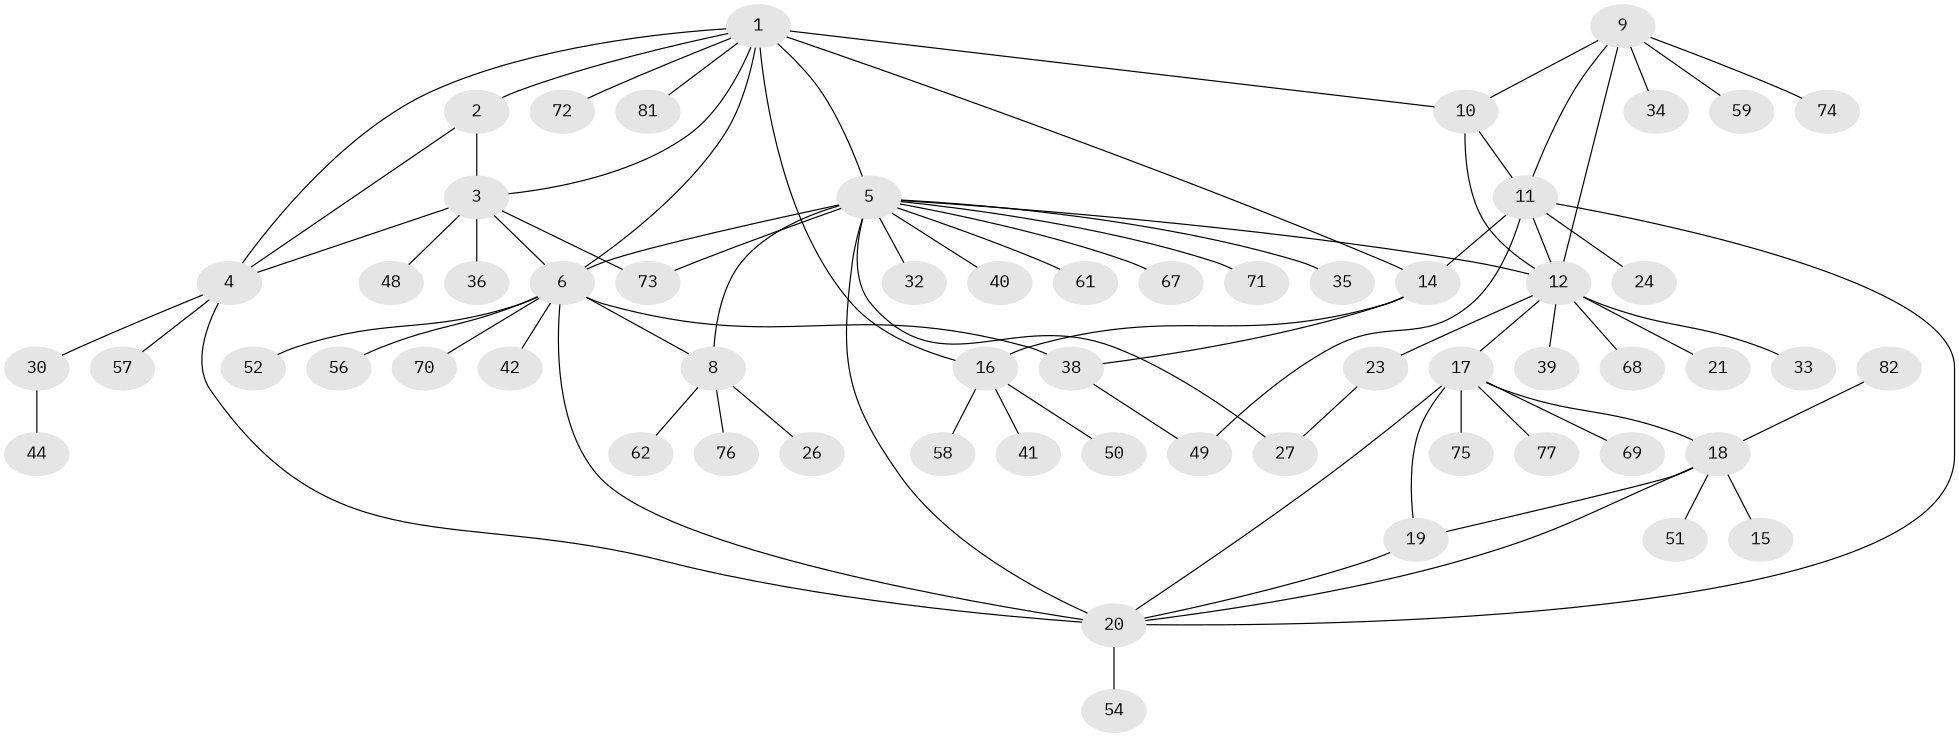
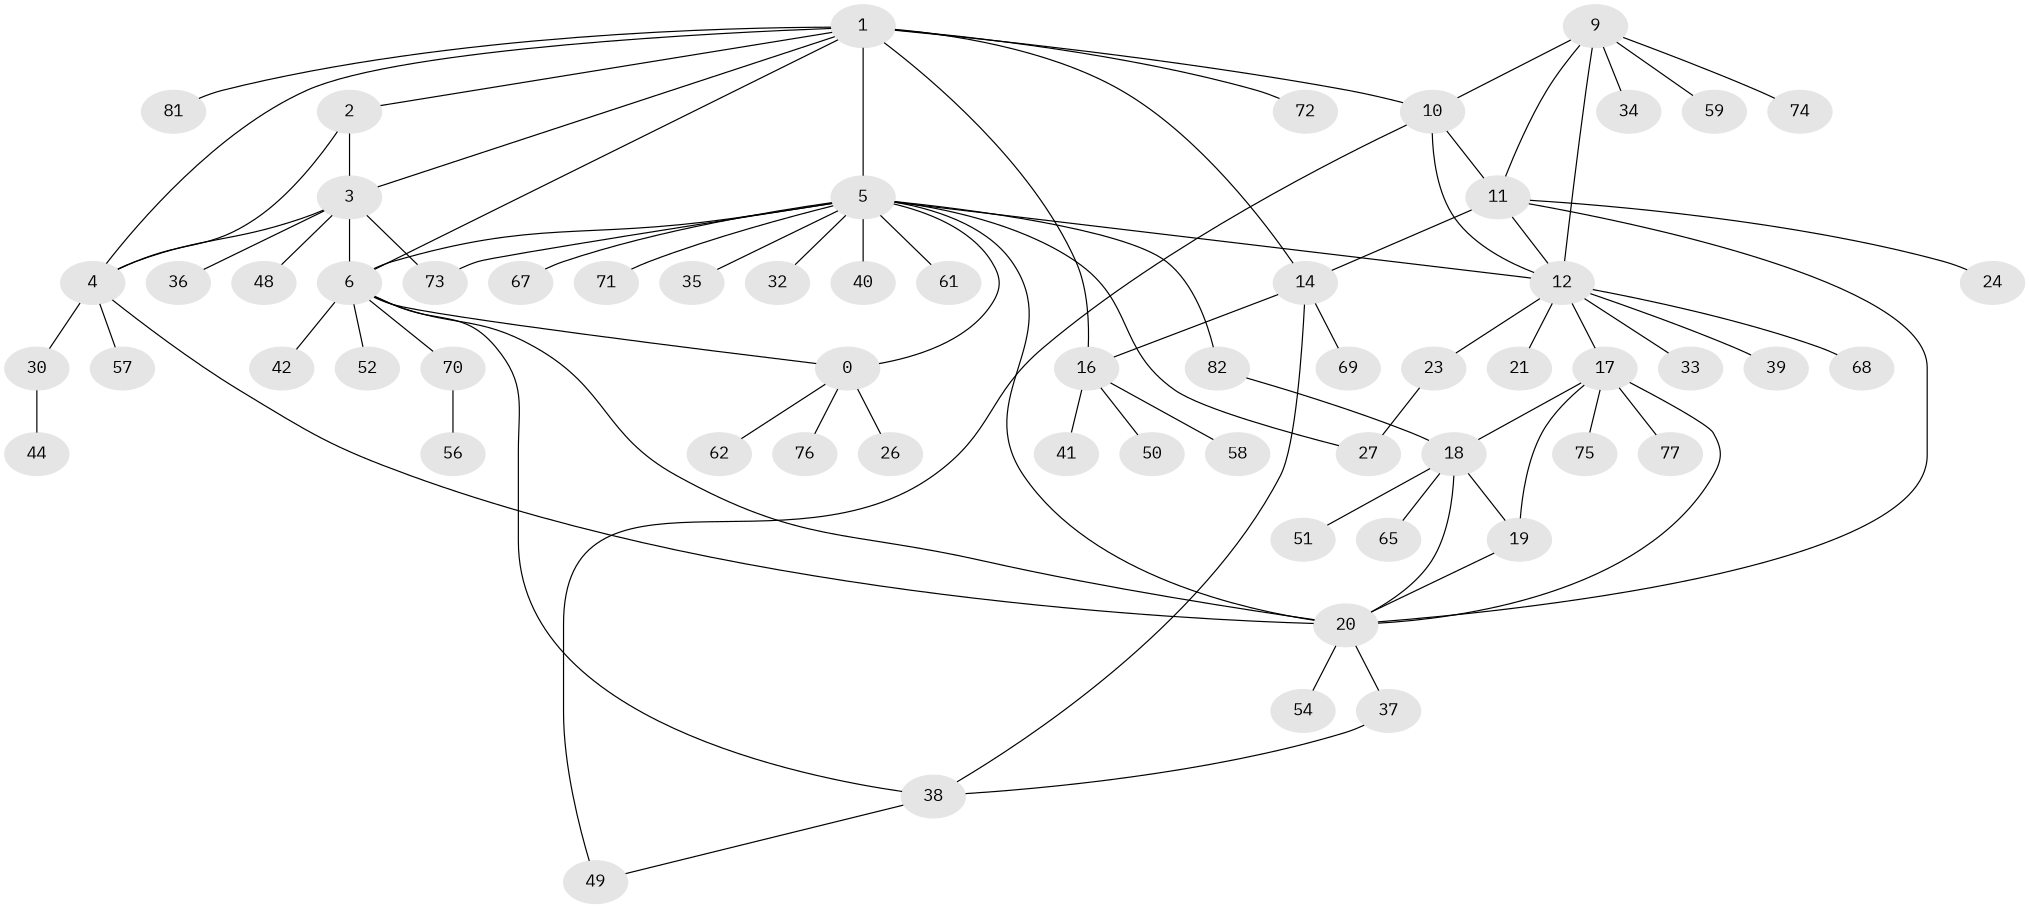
none -> (1091, 233)
(428, 332) -> (453, 411)
(1380, 332) -> (897, 494)
(713, 369) -> (848, 369)
(1547, 411) -> (1327, 326)
(1761, 540) -> (1389, 540)
none -> (1389, 711)
